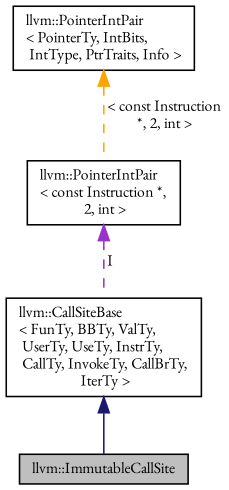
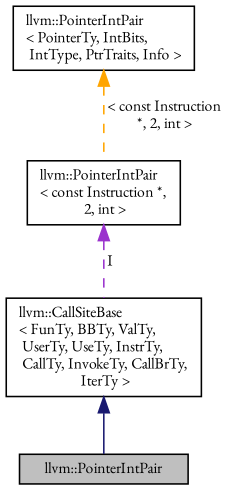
(104, 469) -> (104, 469)
